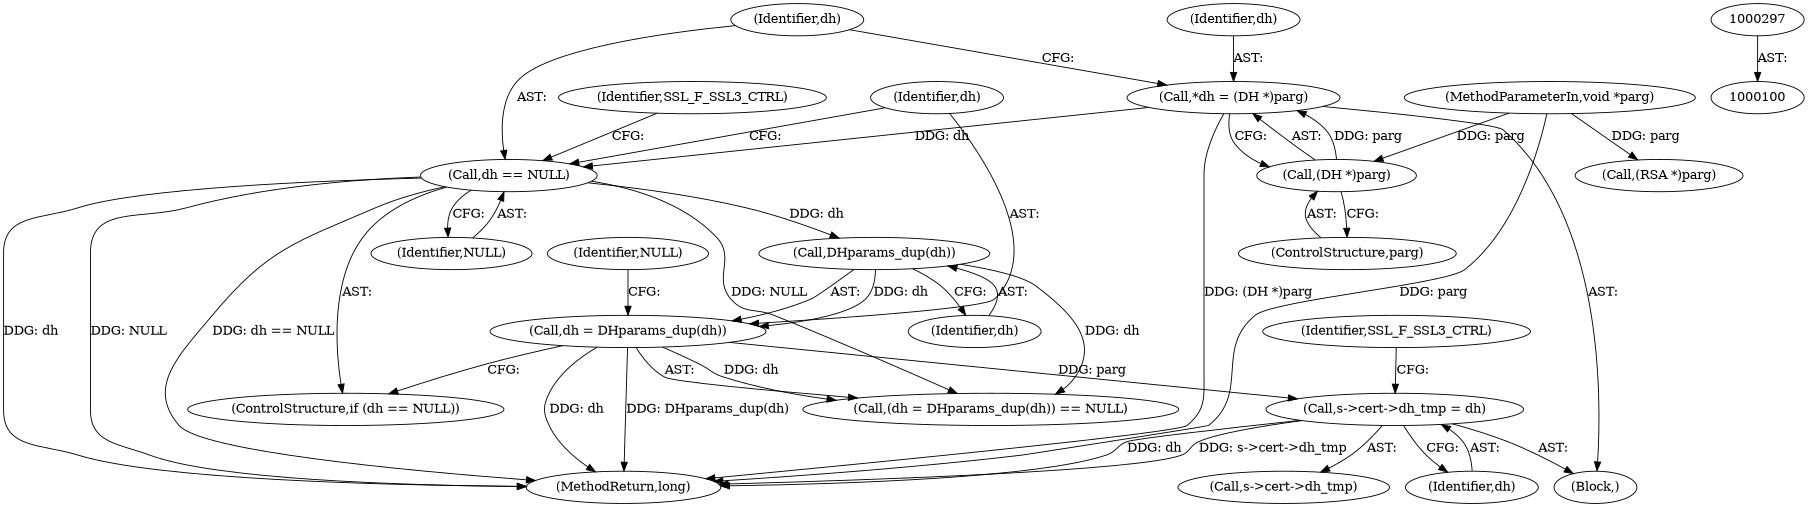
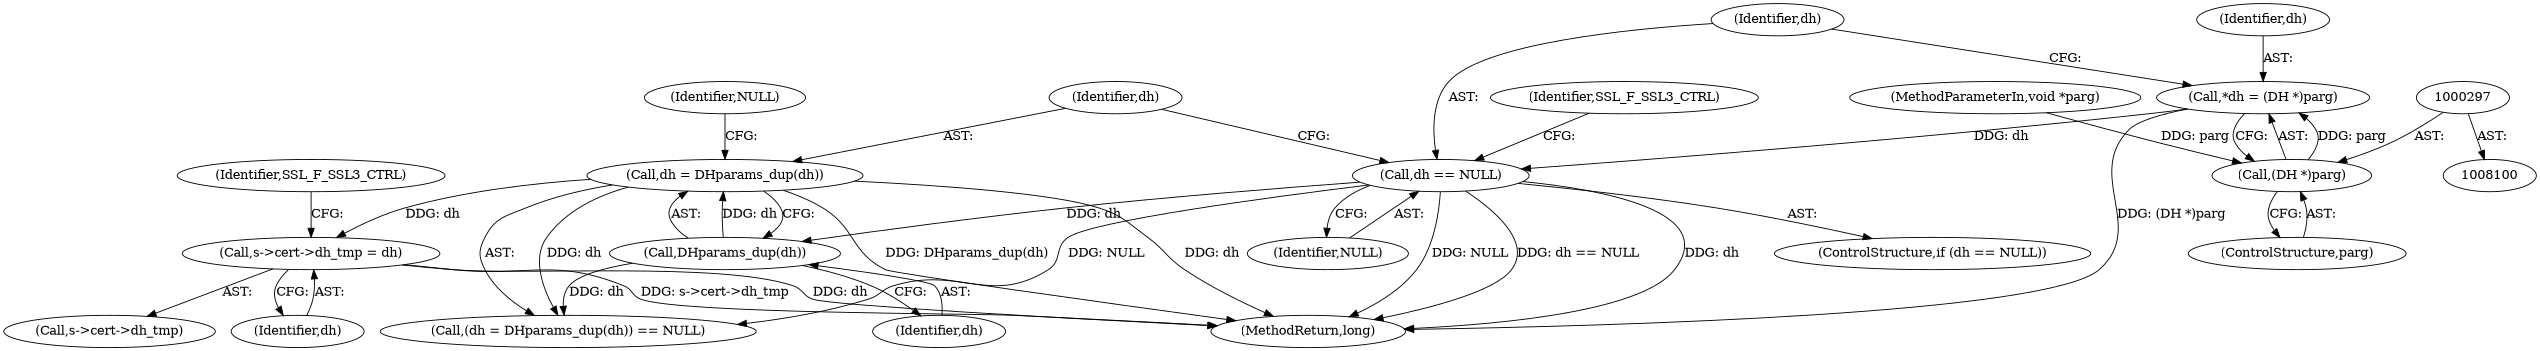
(1758, 98) -> (2490, 176)
none -> (2397, 140)
(1659, 176) -> none
(479, 366) -> (782, 211)
(1092, 370) -> (432, 215)
(1219, 415) -> none
(1595, 487) -> none
